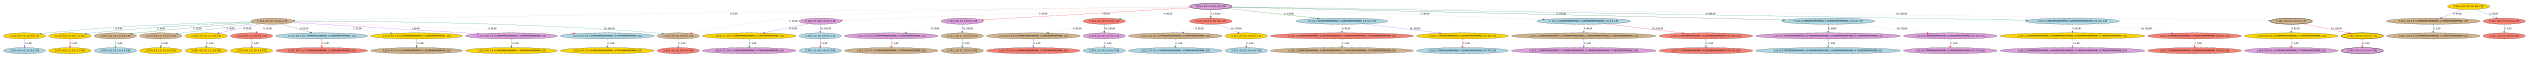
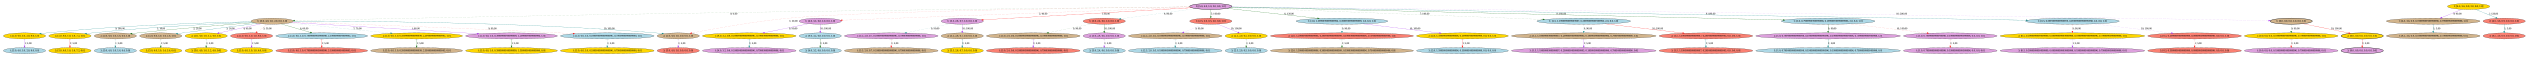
(119, 29) -> (120, 29)
(820, 42) -> (820, 42)
(962, 51) -> (962, 51)
